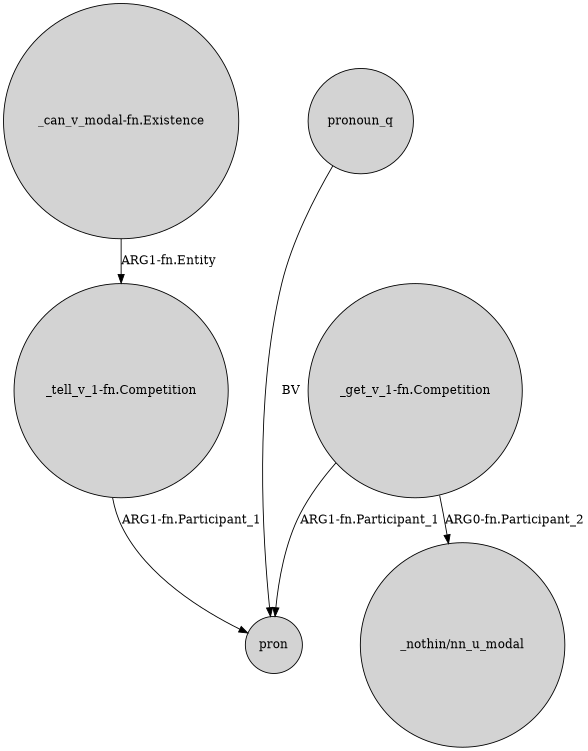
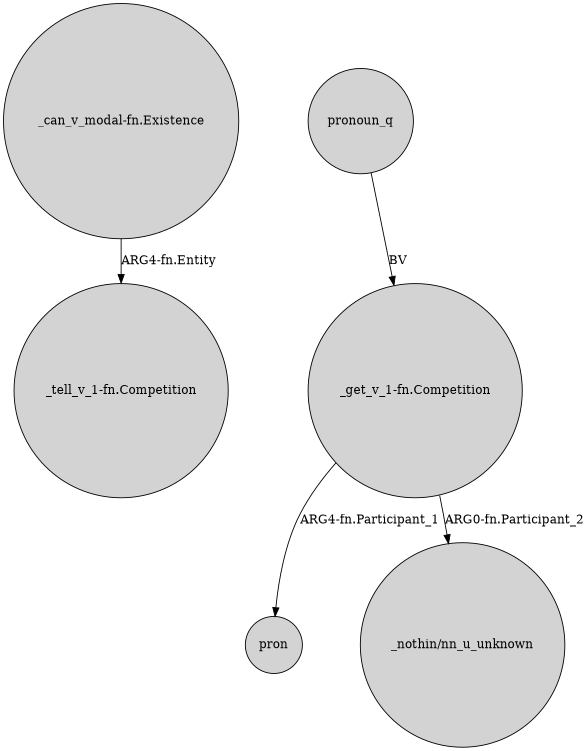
(169, 261) -> (169, 261)
(267, 381) -> (382, 225)
(370, 520) -> (370, 520)
(161, 577) -> none
(463, 645) -> (463, 645)
